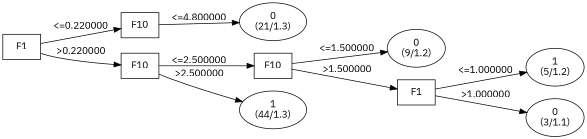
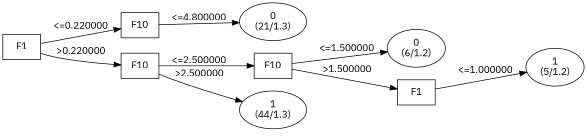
(416, 48) -> (416, 48)
(555, 118) -> none
